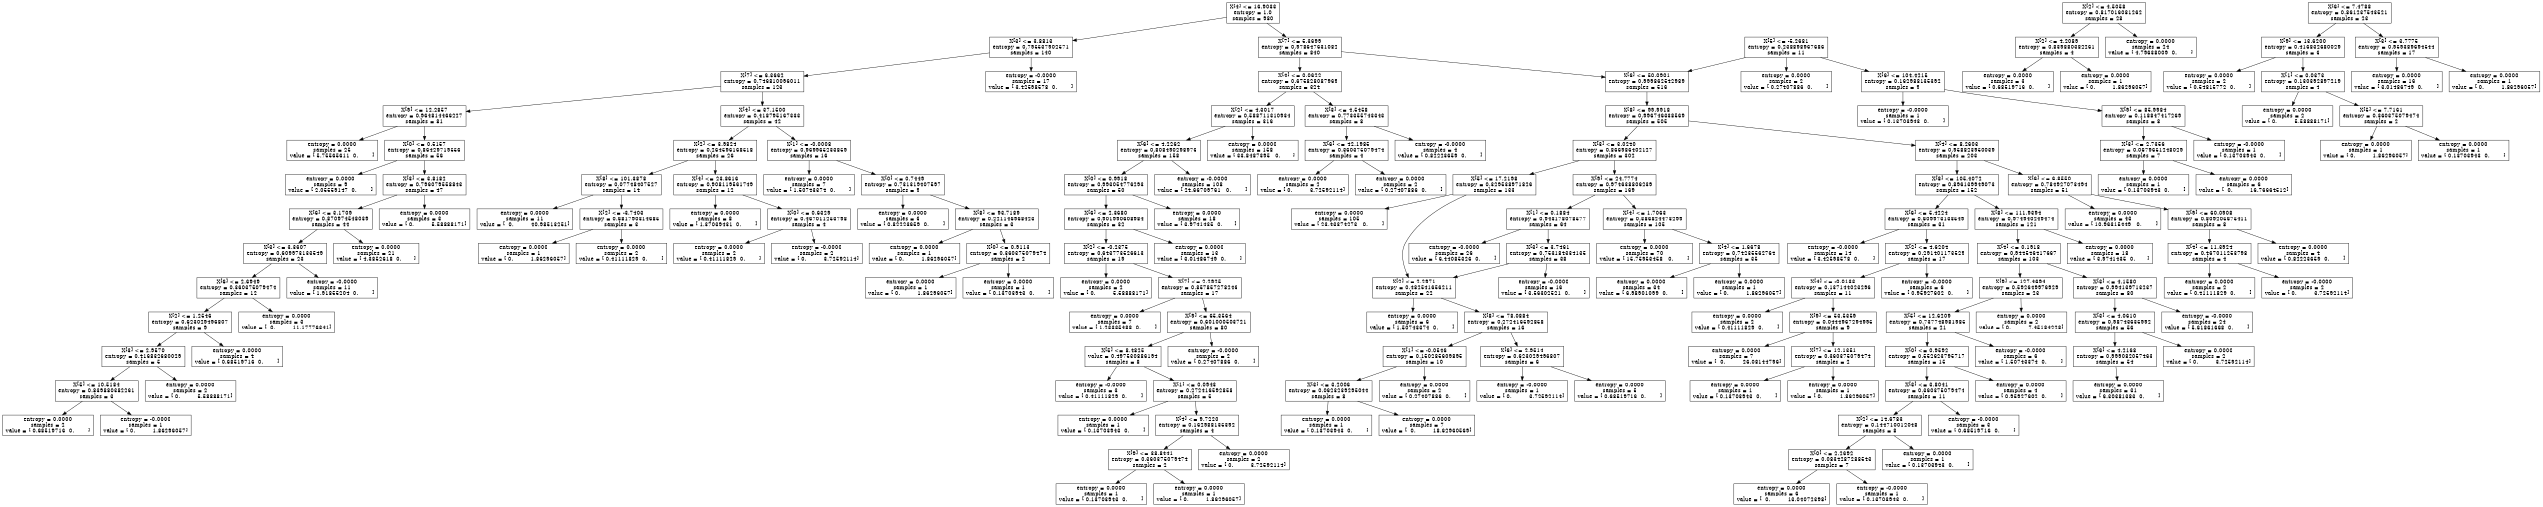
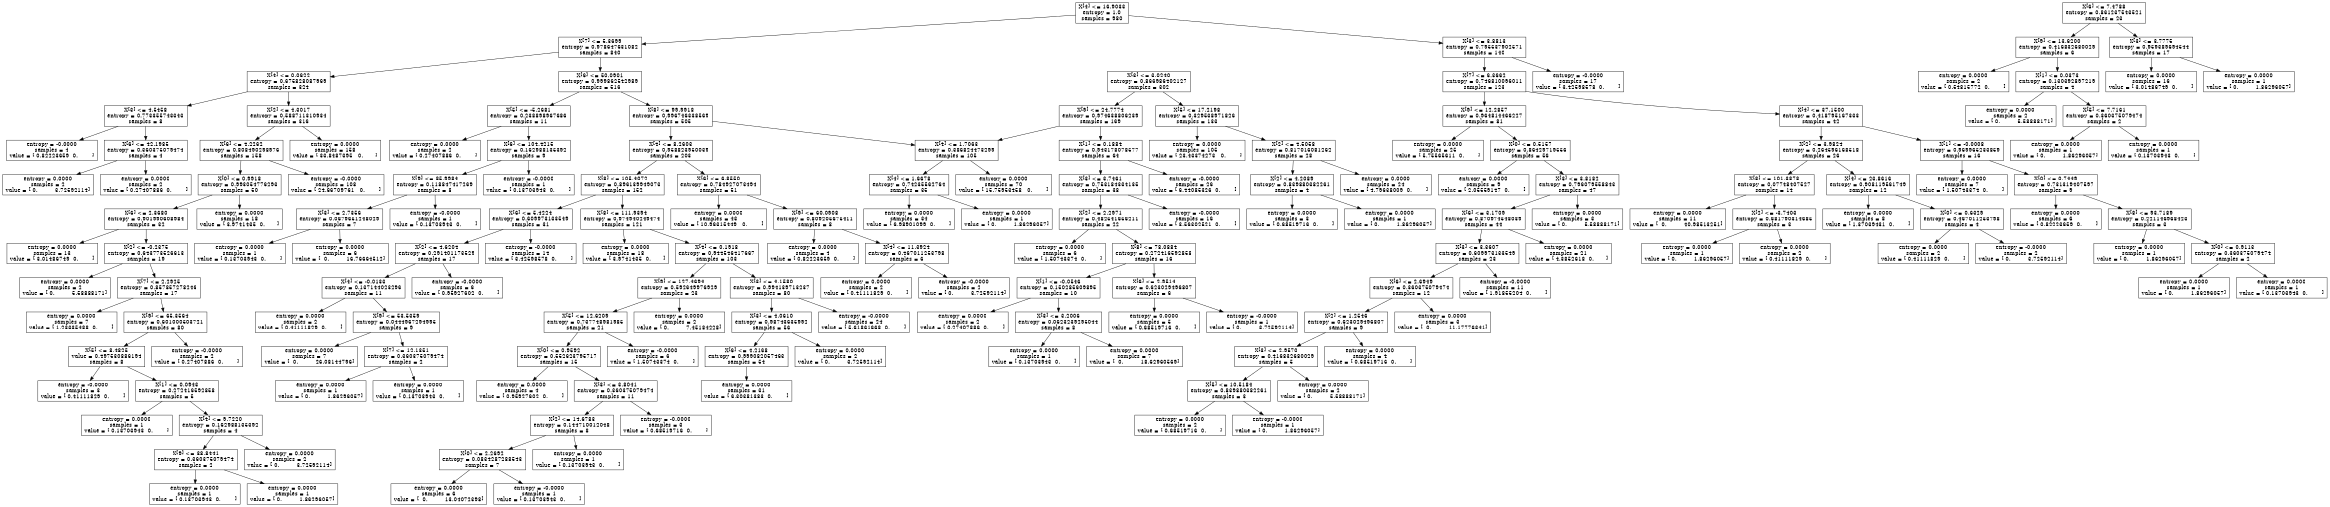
(1719, 64) -> (566, 98)
(1632, 132) -> (812, 133)
(1420, 225) -> (1244, 133)
(2210, 253) -> (907, 253)
